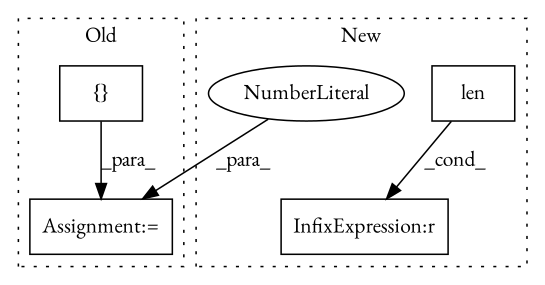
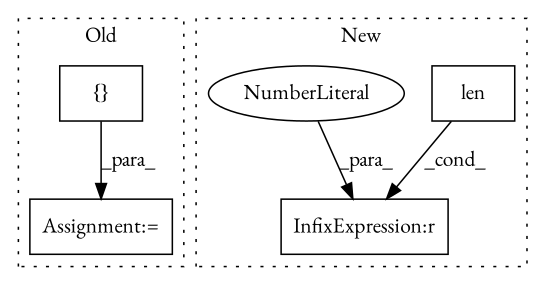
(212, 155) -> (332, 153)
